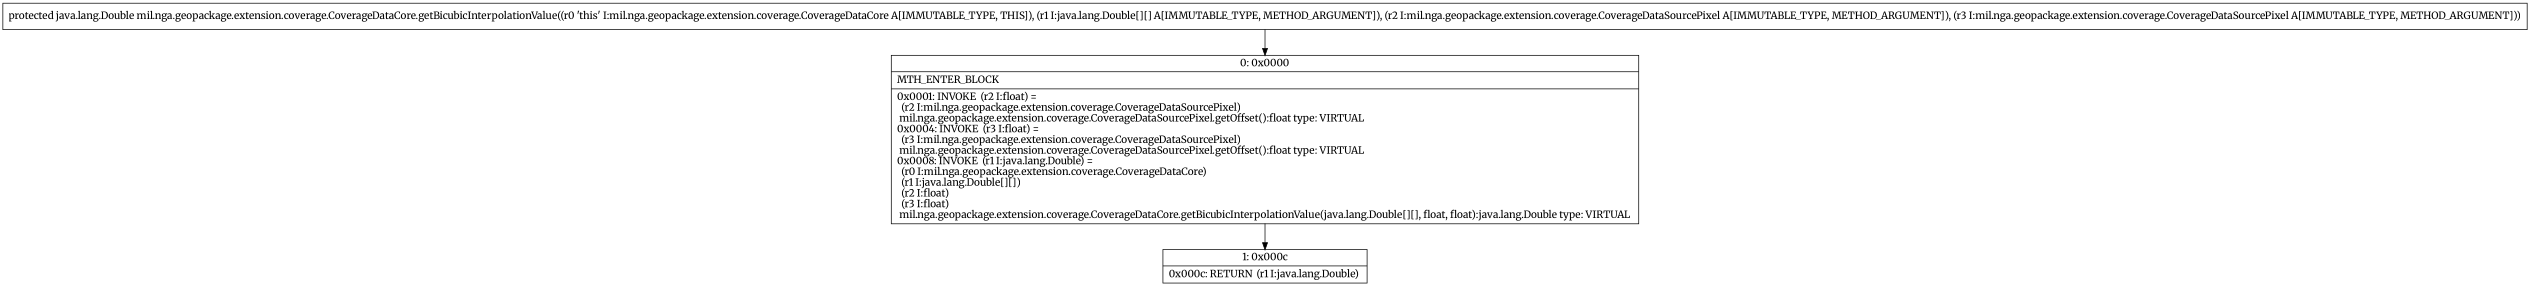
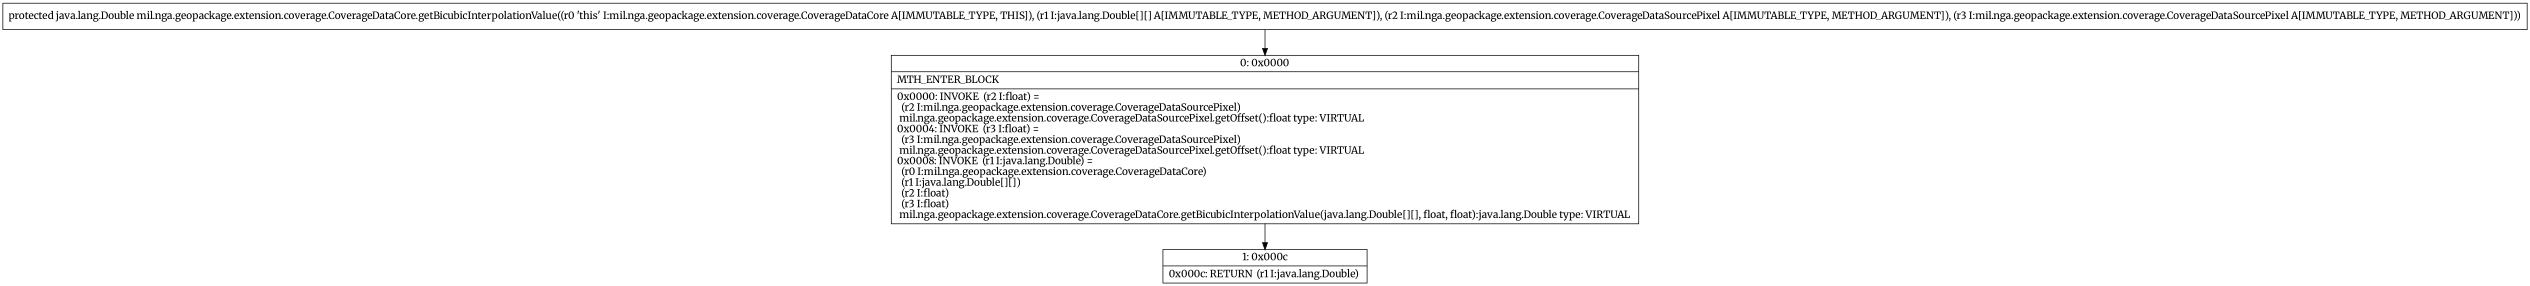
(968, 97) -> (969, 97)
